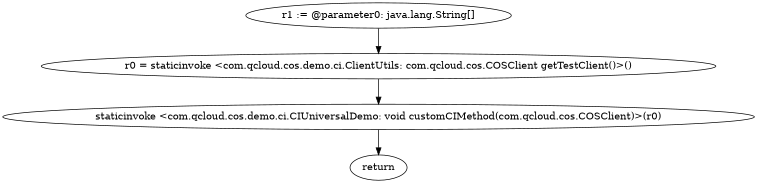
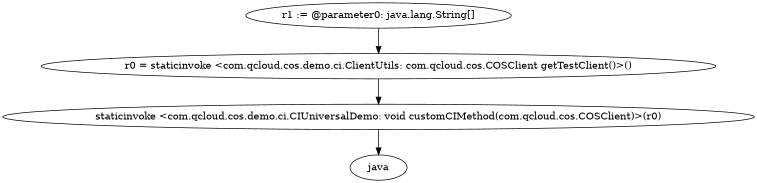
(379, 168) -> (379, 168)
